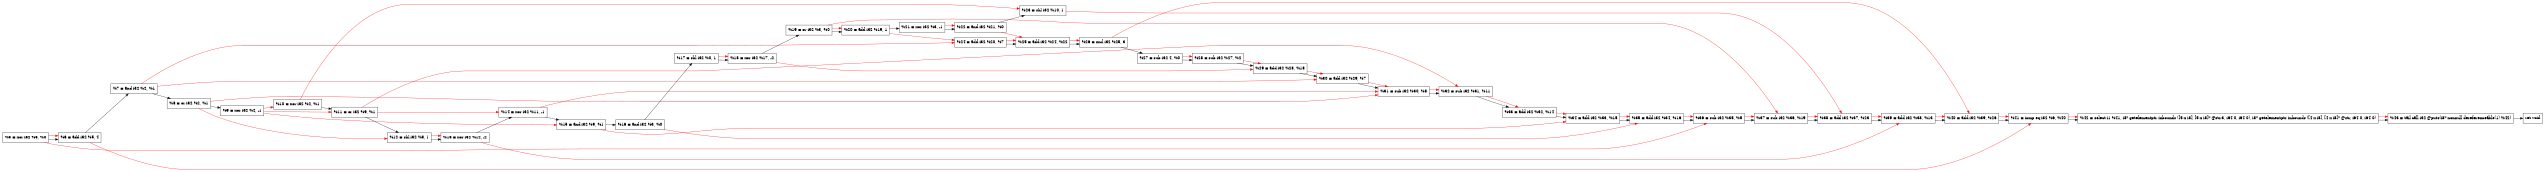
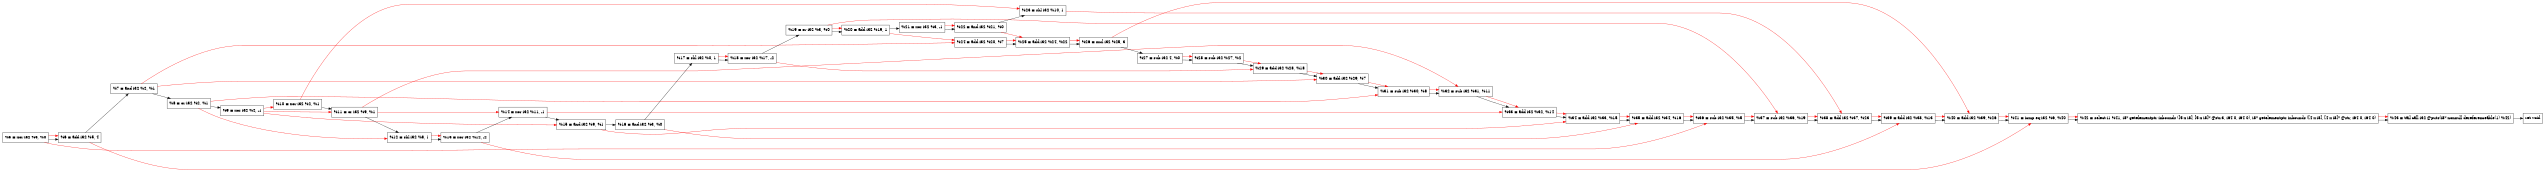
(957, 92) -> (1023, 112)
